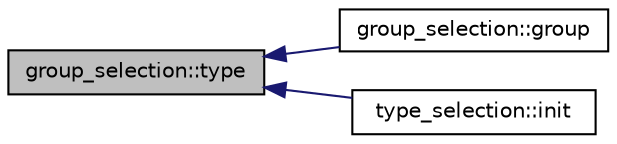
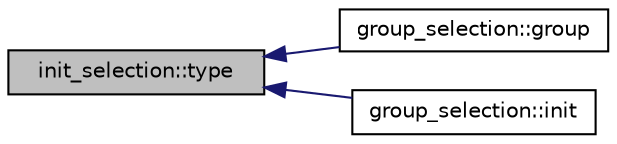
(136, 72) -> (136, 72)
(474, 112) -> (474, 112)
